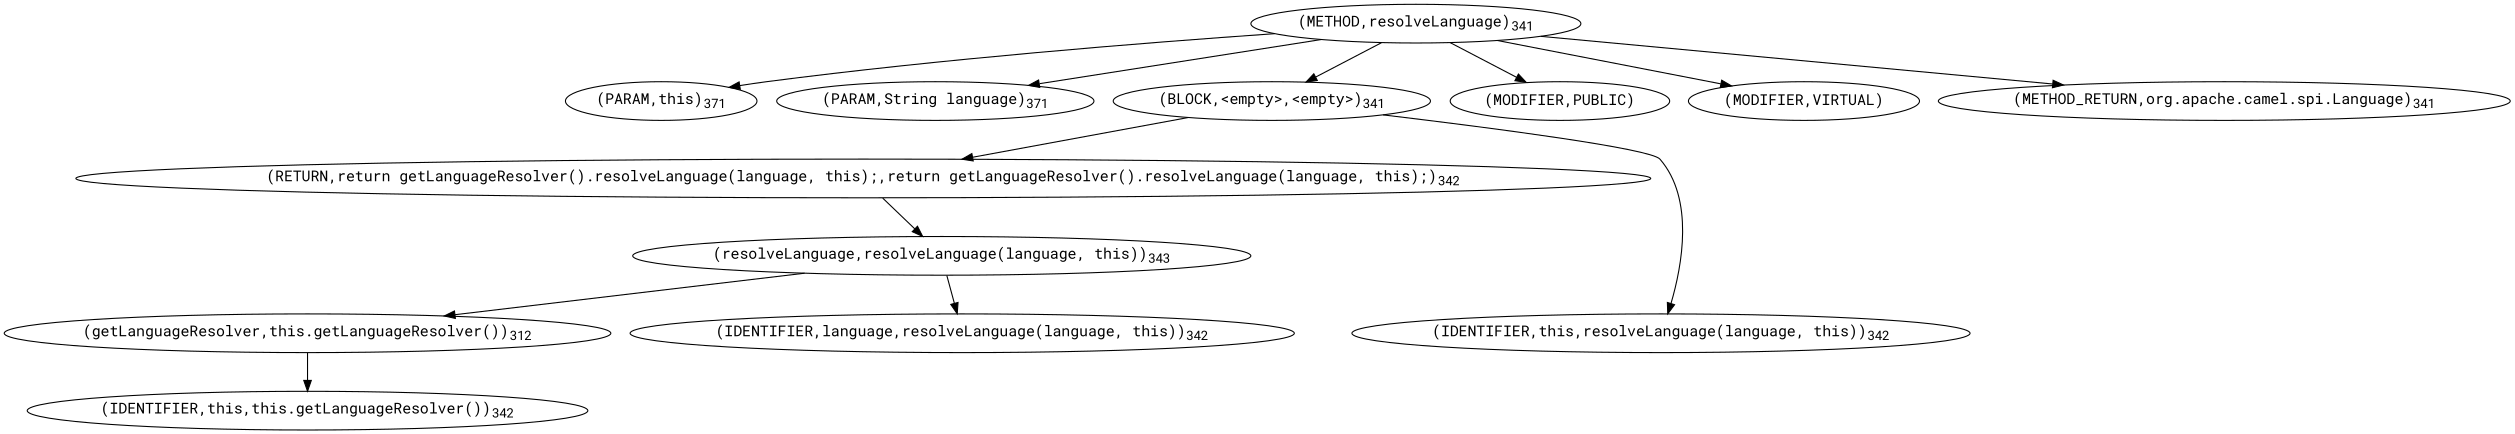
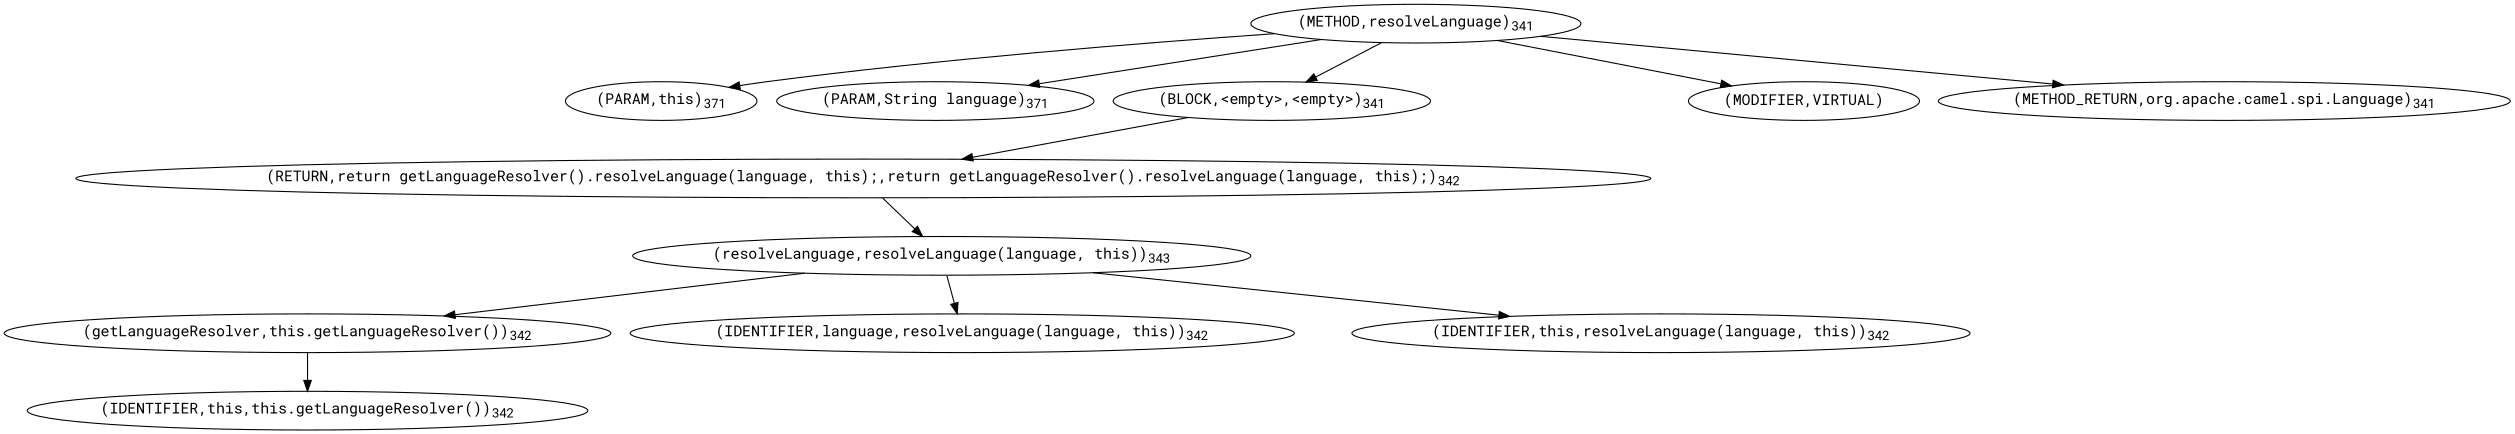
(1560, 101) -> none
(1597, 144) -> (1296, 294)
(521, 332) -> (521, 332)
